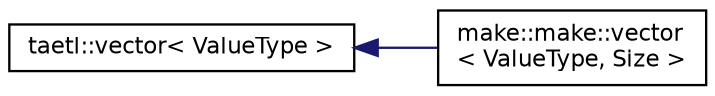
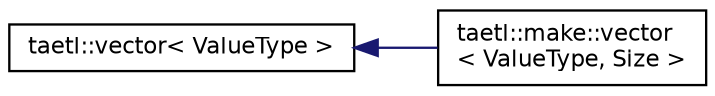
(572, 48) -> (572, 48)
